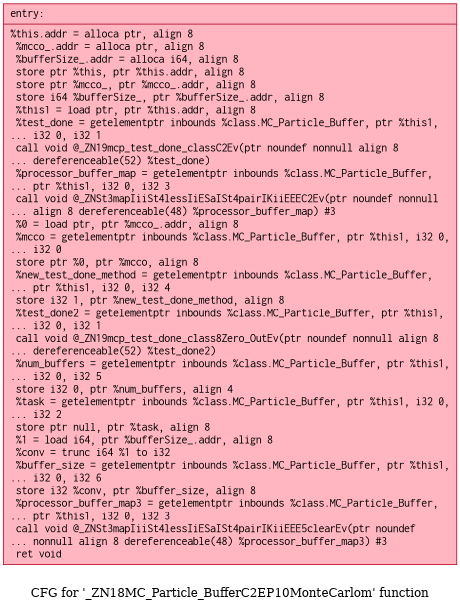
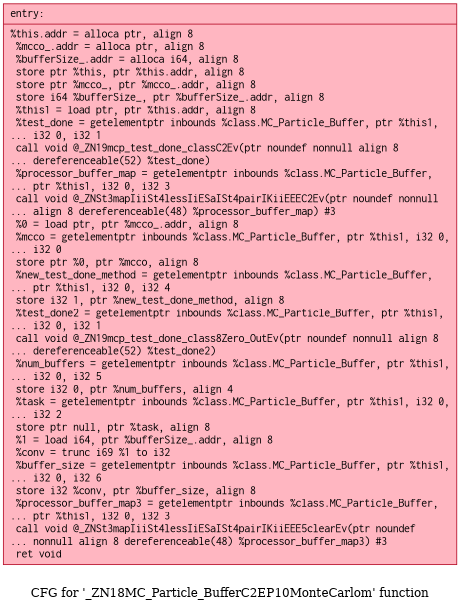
(91, 453) -> (91, 453)
